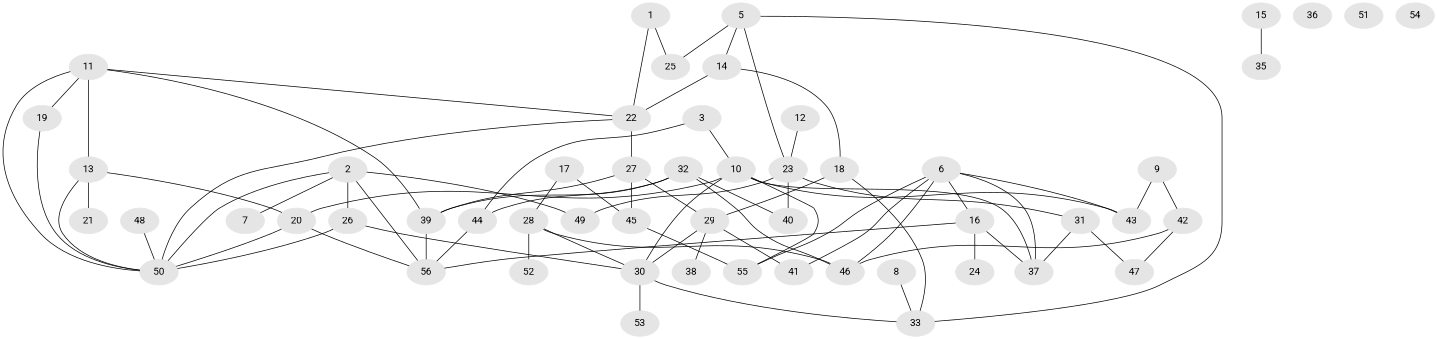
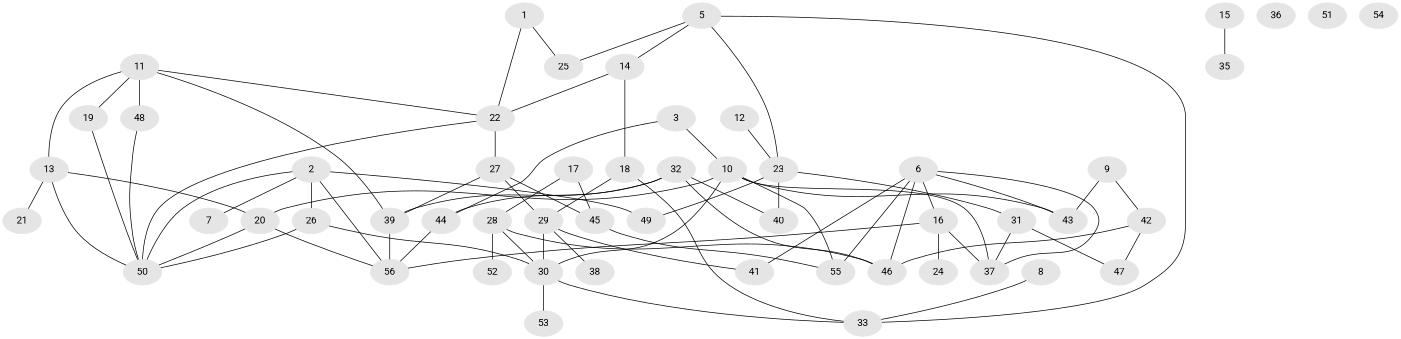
(13, 194) -> (140, 93)
